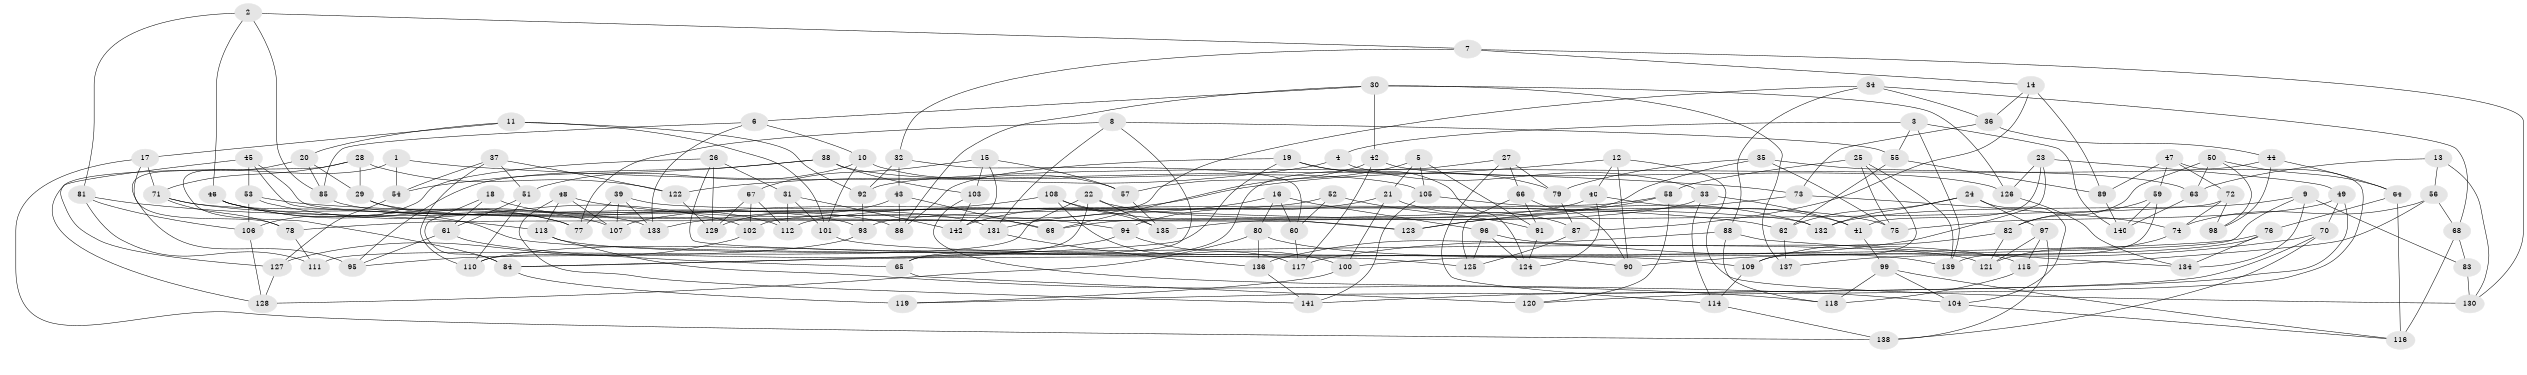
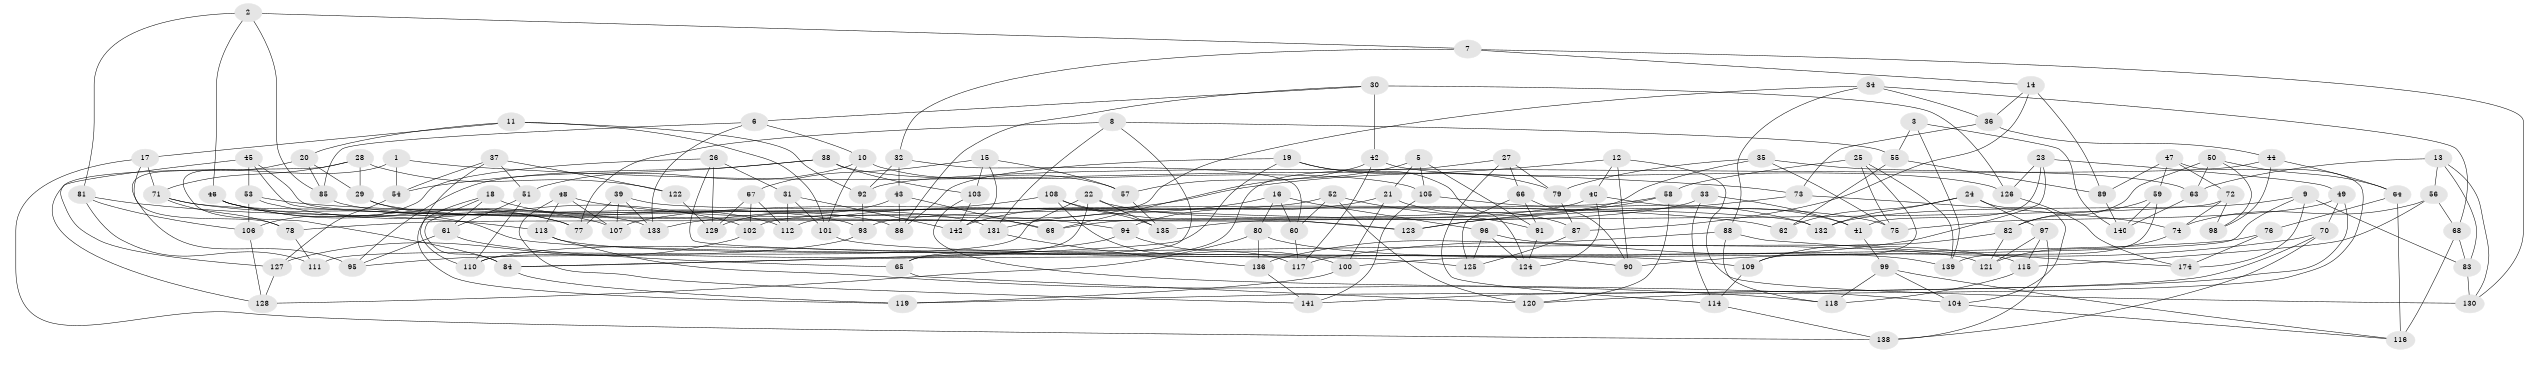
(1338, 158) -> none
none -> (2471, 210)
(1786, 267) -> none
(2185, 267) -> (2185, 267)
none -> (1418, 269)
none -> (632, 296)
